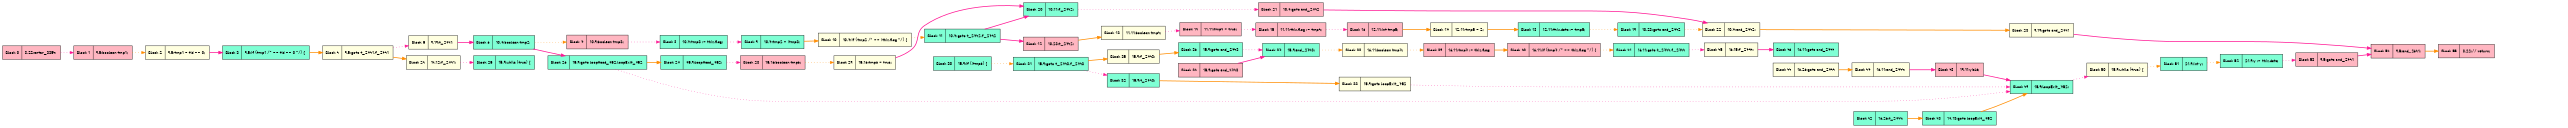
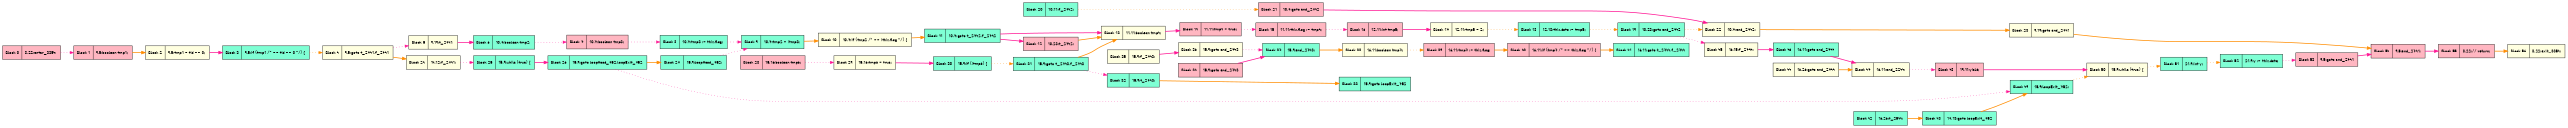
(1166, 9) -> (1166, 9)
(948, 14) -> (913, 63)
(1005, 23) -> (1049, 33)
(1565, 29) -> (1565, 29)
(1415, 30) -> (1415, 30)
(1501, 30) -> (1501, 30)
(1171, 31) -> (1171, 31)
(915, 38) -> (916, 38)
(549, 42) -> (549, 42)
(607, 42) -> (607, 42)
(2220, 42) -> (2220, 42)
(1211, 50) -> (1211, 50)
(1329, 50) -> (1329, 50)
(1605, 50) -> (1605, 50)
(1695, 50) -> (1689, 39)
(2409, 51) -> (2409, 51)
(2430, 51) -> (2430, 51)
none -> (2536, 51)
(547, 52) -> (539, 62)
(137, 53) -> (137, 53)
(314, 53) -> (314, 53)
(1167, 54) -> (1167, 54)
none -> (1841, 59)
(1096, 60) -> (1096, 50)
(705, 62) -> (705, 62)
(732, 62) -> (732, 53)
(818, 62) -> (818, 62)
(1221, 70) -> (1221, 70)
(1891, 70) -> (1891, 70)
(1920, 70) -> (1920, 70)
(1995, 77) -> (2033, 70)
(2077, 79) -> (2077, 79)
(1375, 84) -> (1375, 84)
(1709, 87) -> none
(1891, 118) -> (1891, 118)
